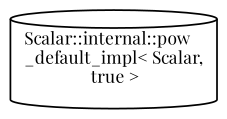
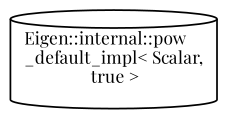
(114, 59) -> (114, 59)
